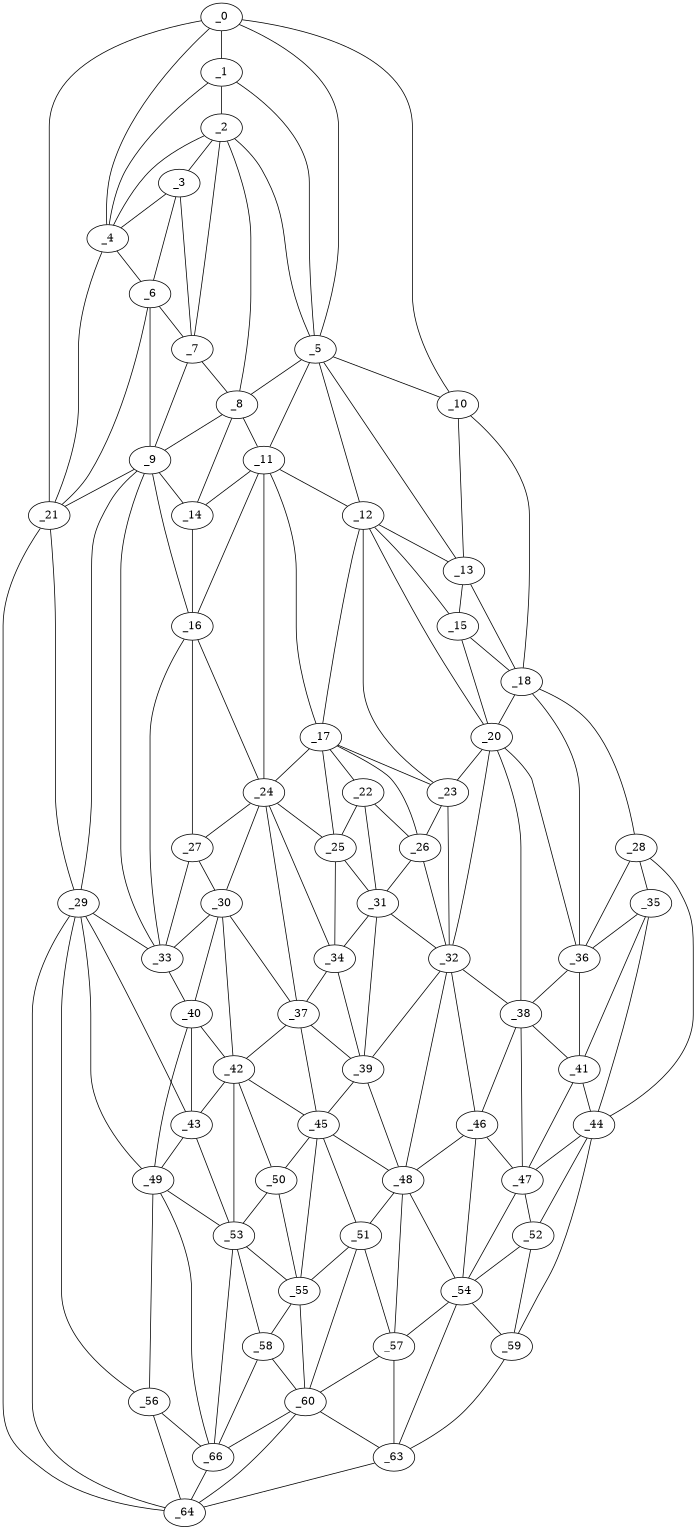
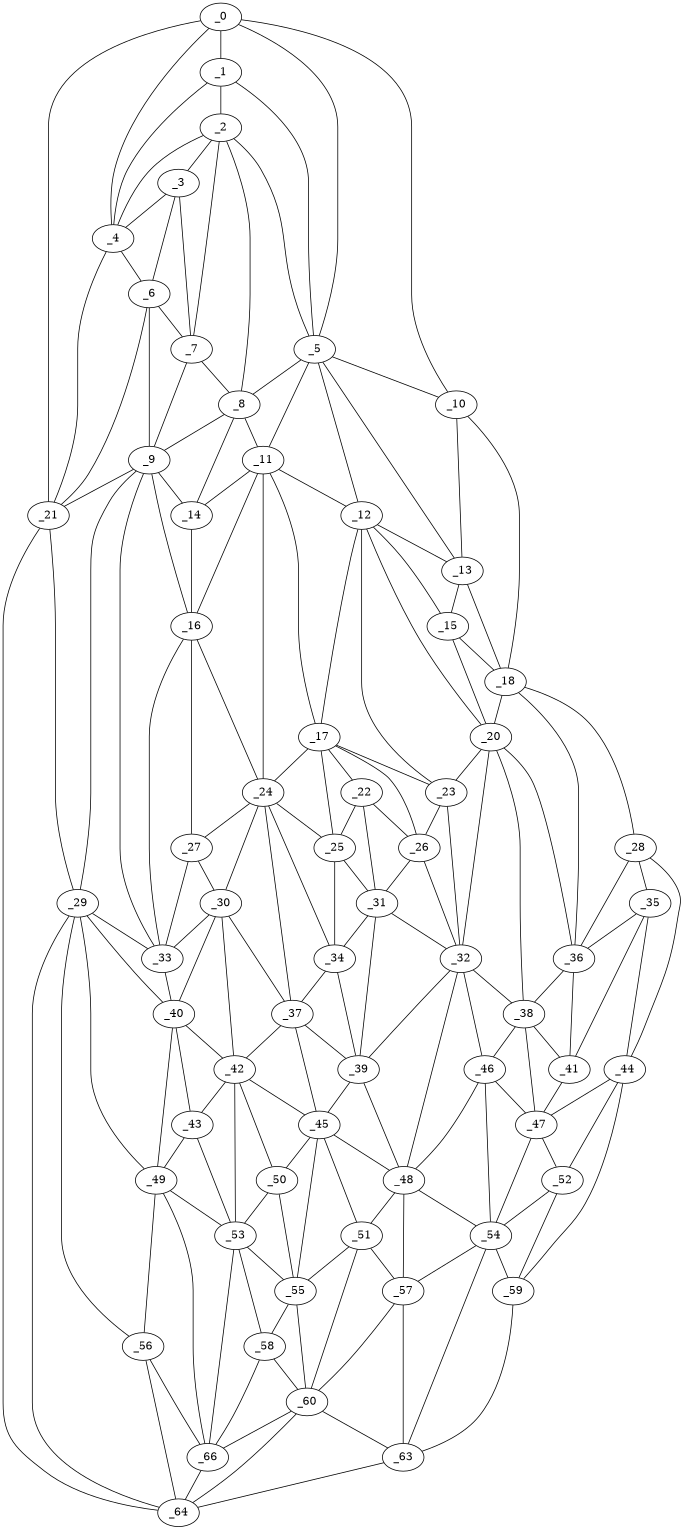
(137, 1013) -> (124, 960)
(587, 1097) -> none
